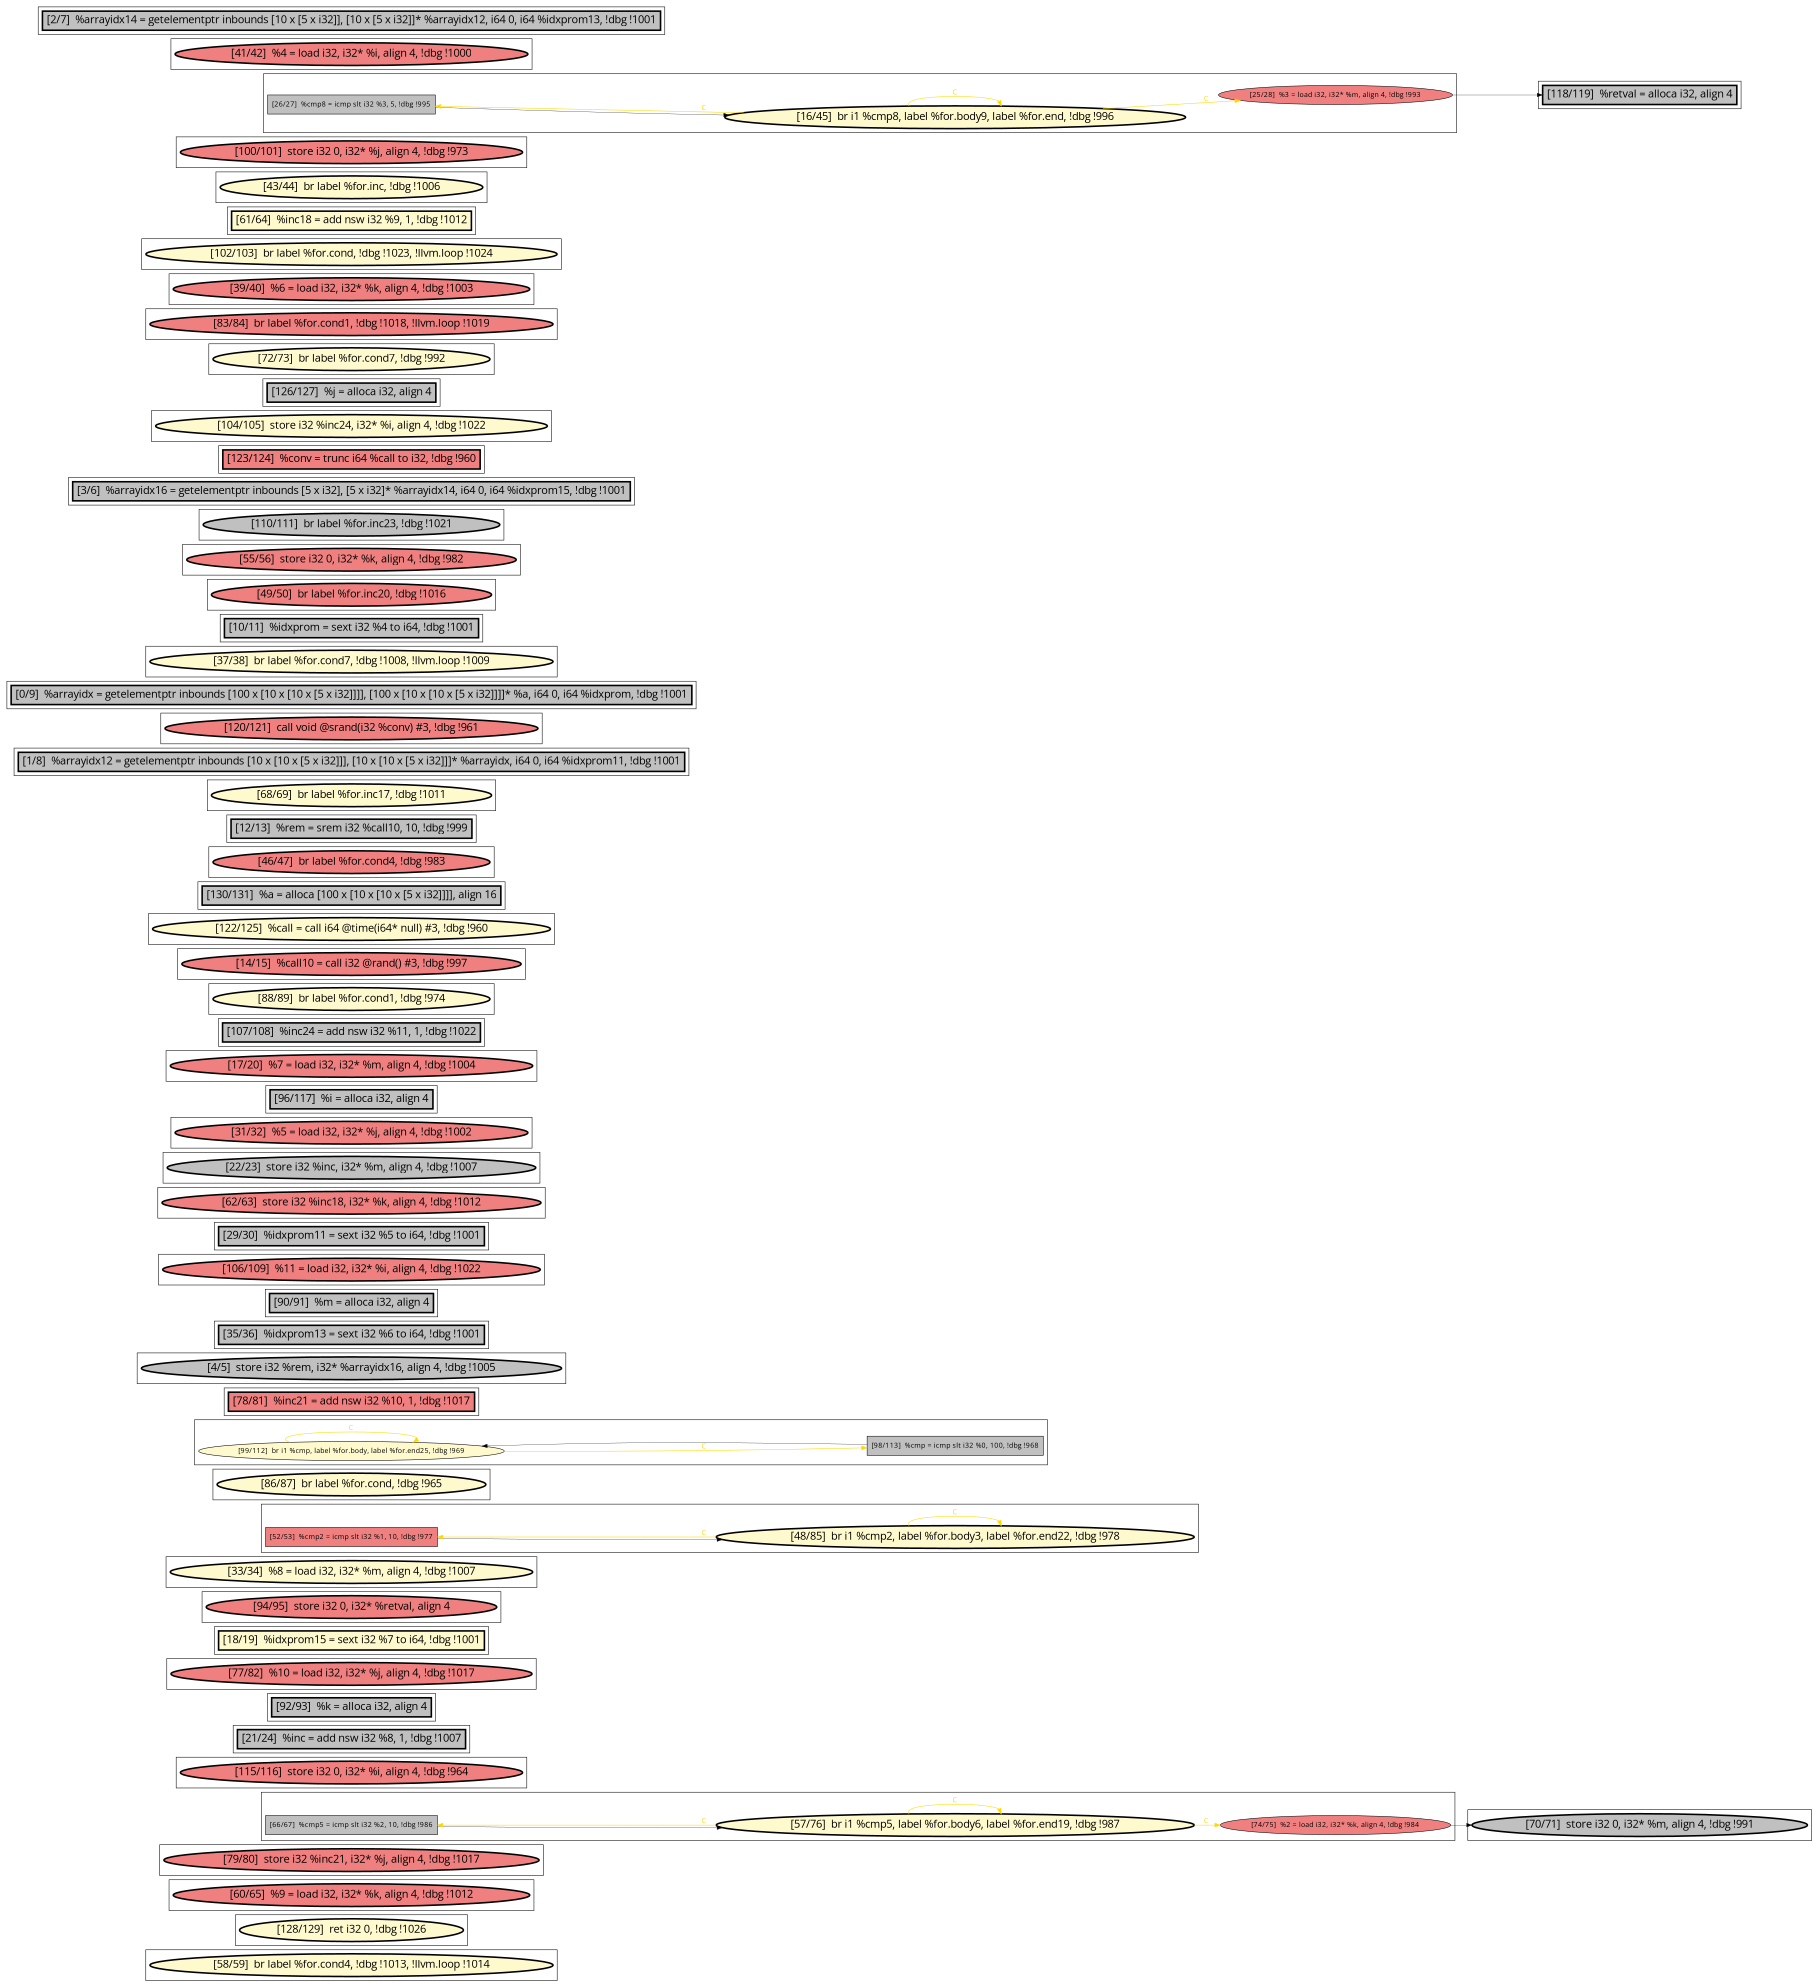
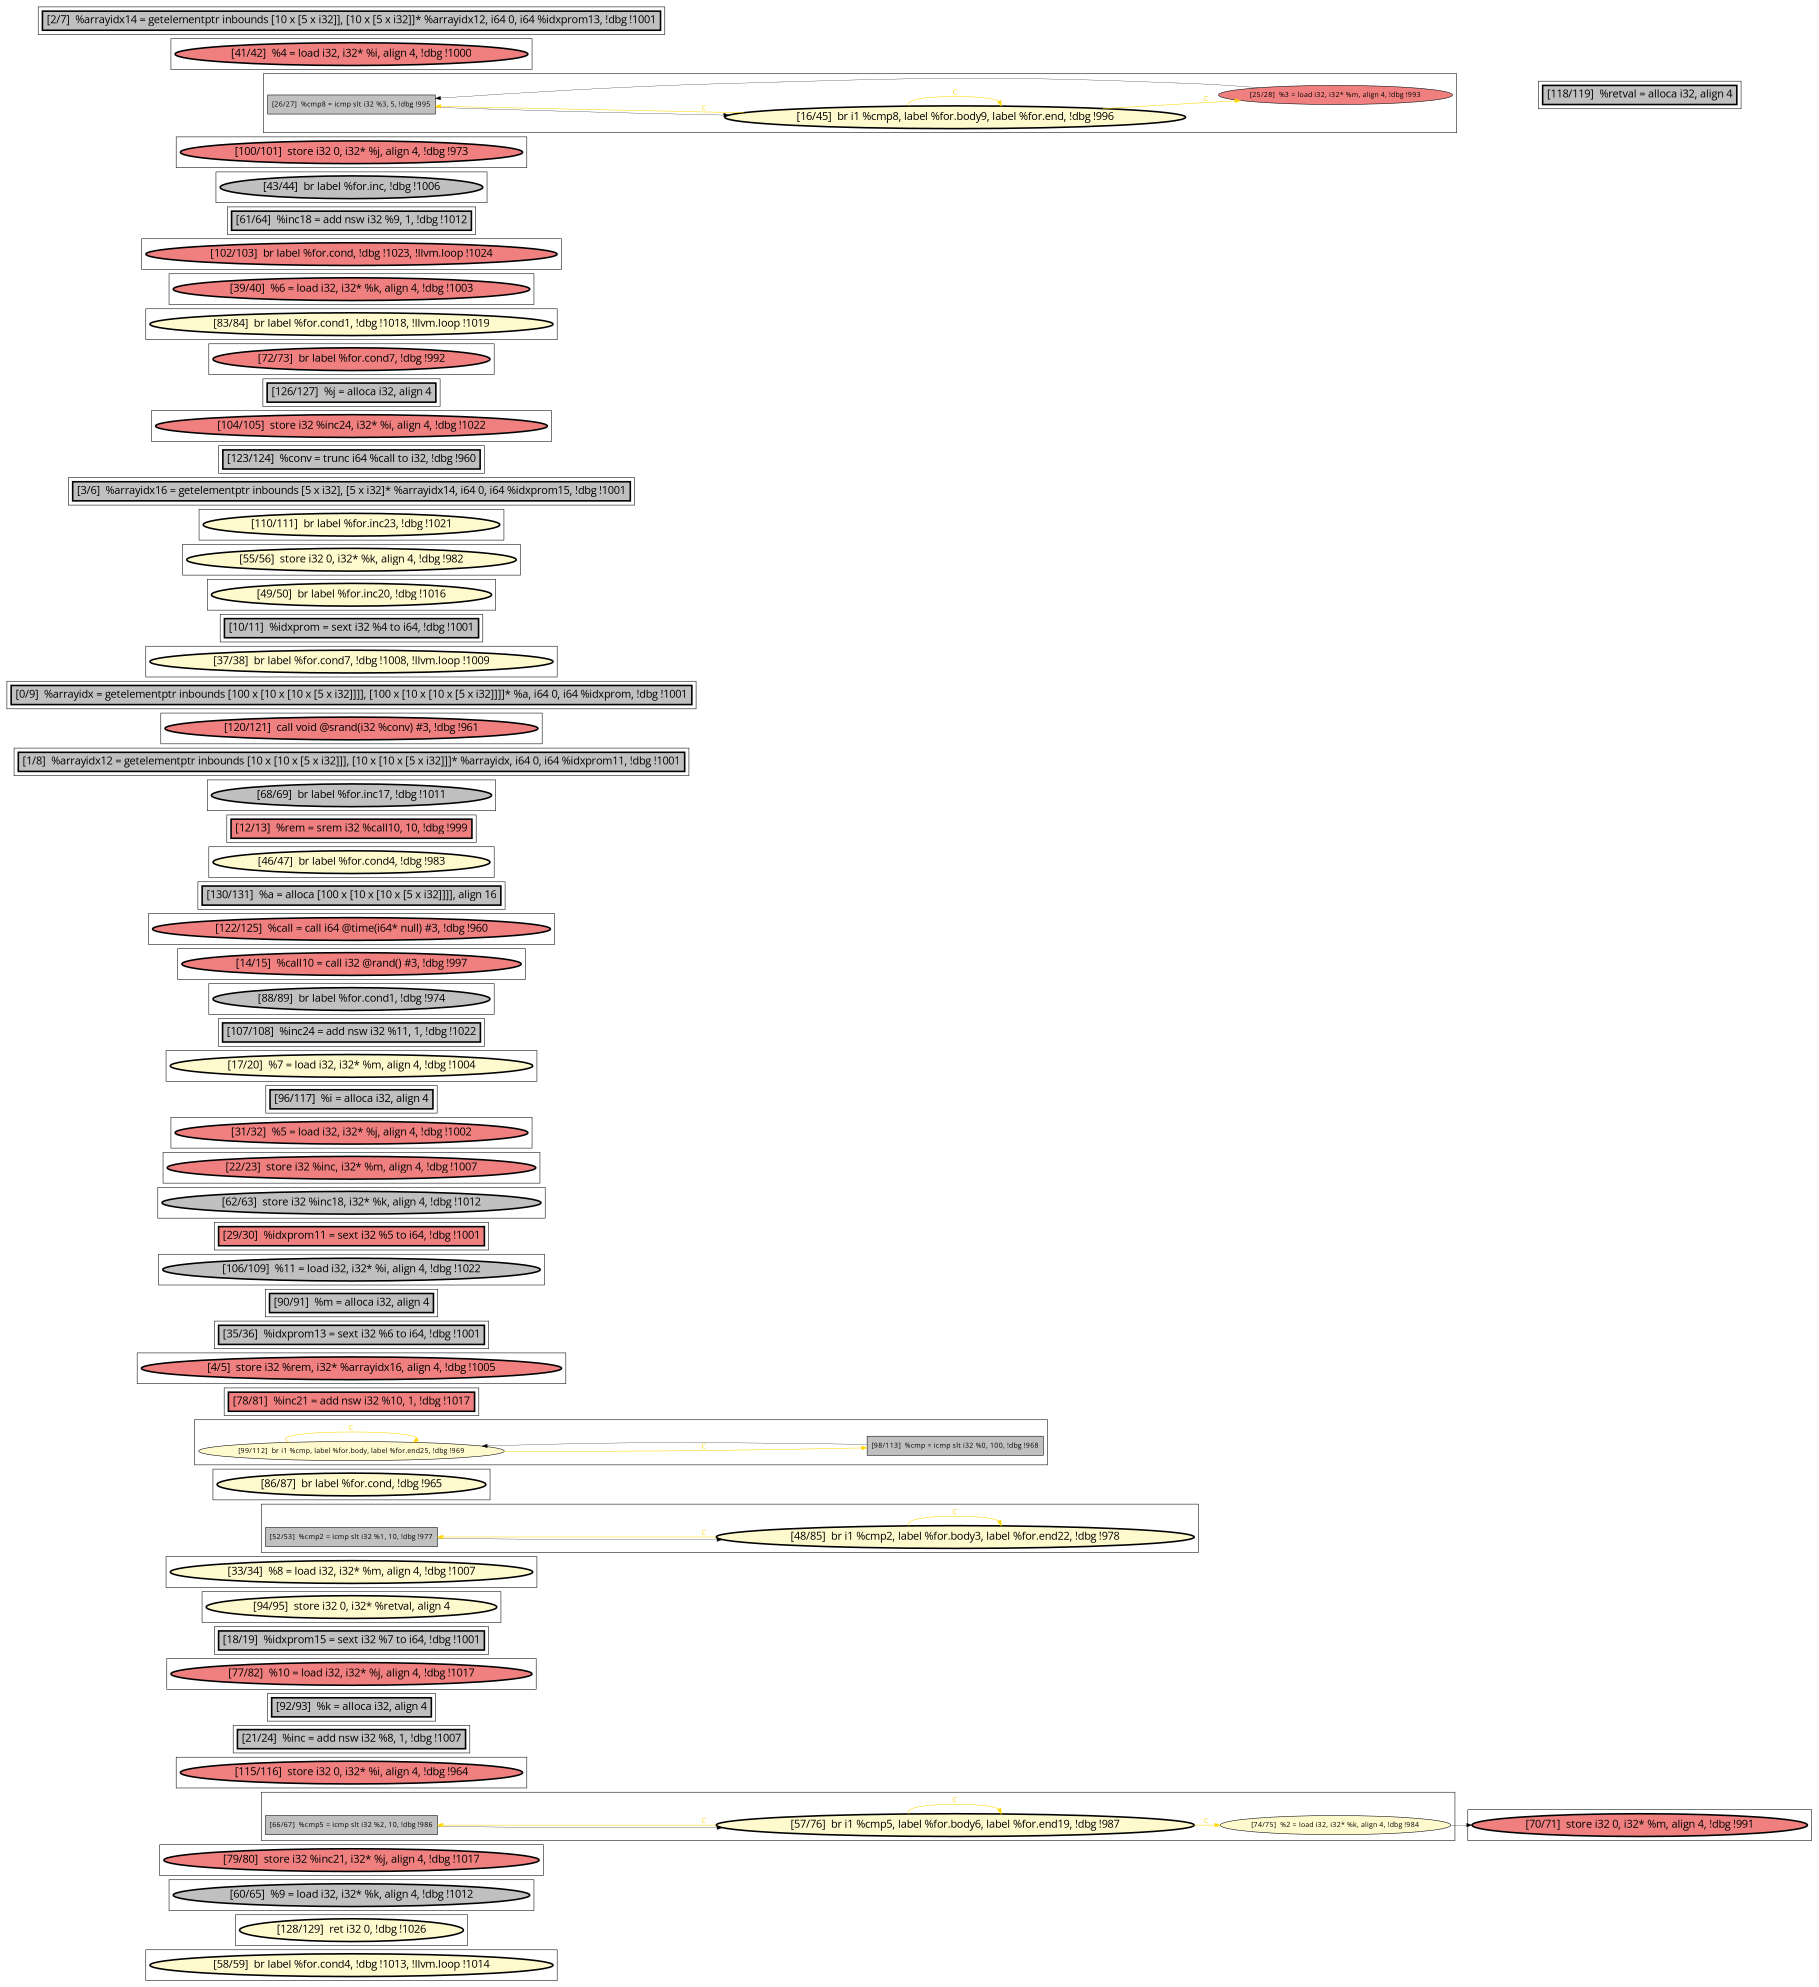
(1495, 95) -> (850, 80)
(351, 187) -> (351, 187)
(351, 221) -> (351, 221)
(351, 254) -> (351, 254)
(351, 324) -> (351, 324)
(351, 359) -> (351, 359)
(351, 426) -> (351, 426)
(351, 459) -> (351, 459)
(351, 525) -> (351, 525)
(351, 560) -> (351, 560)
(351, 595) -> (351, 595)
(351, 795) -> (351, 795)
(351, 829) -> (351, 829)
(351, 862) -> (351, 862)
(351, 929) -> (351, 929)
(351, 999) -> (351, 999)
(351, 1066) -> (351, 1066)
(351, 1168) -> (351, 1168)
(351, 1203) -> (351, 1203)
(351, 1236) -> (351, 1236)
(351, 1270) -> (351, 1270)
(351, 1368) -> (351, 1368)
(351, 1537) -> (351, 1537)
(351, 1607) -> (351, 1607)
(351, 1640) -> (351, 1640)
(1336, 1825) -> (1336, 1825)
(1640, 1825) -> (1640, 1825)
(351, 1895) -> (351, 1895)
